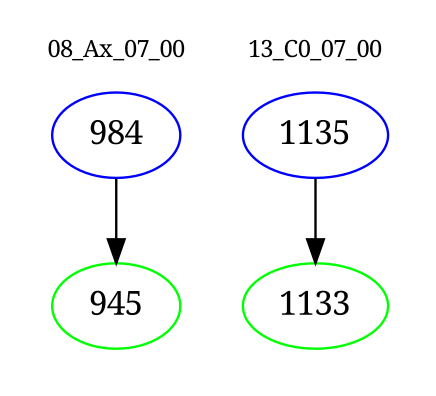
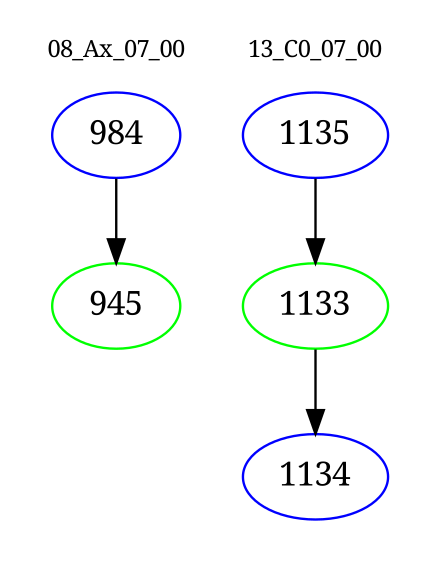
none -> (316, 477)
